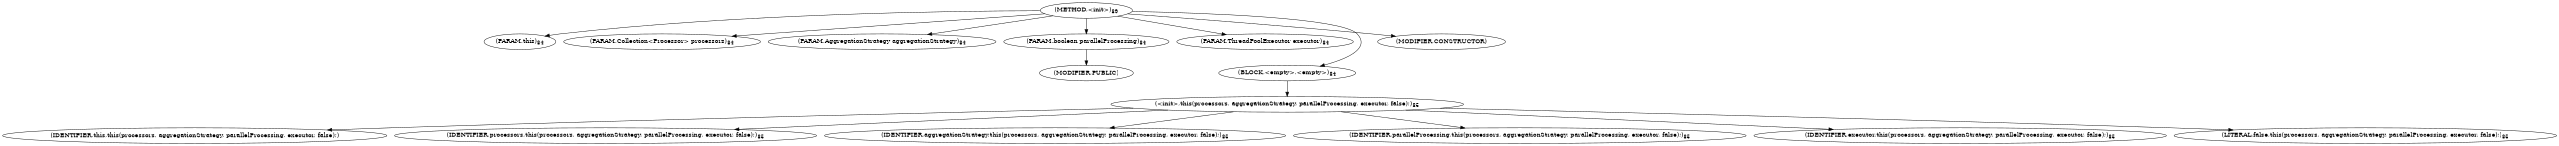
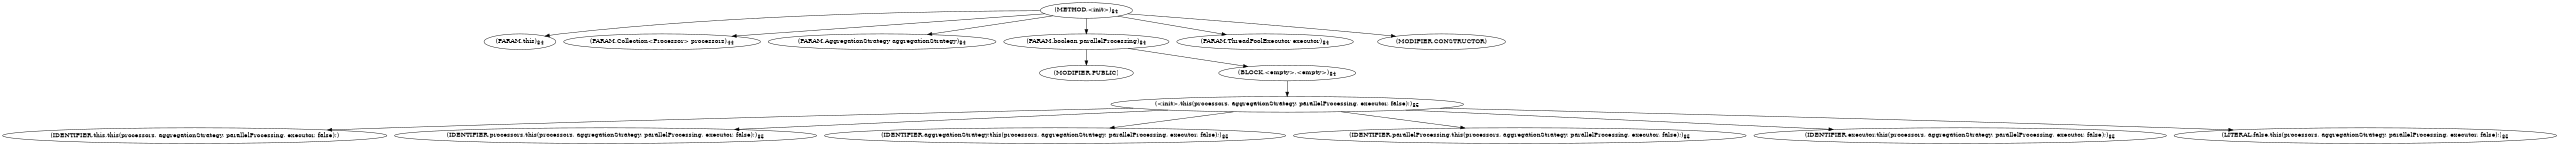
(1115, 10) -> (1115, 10)
(1273, 18) -> (1186, 57)
(731, 41) -> (731, 41)
